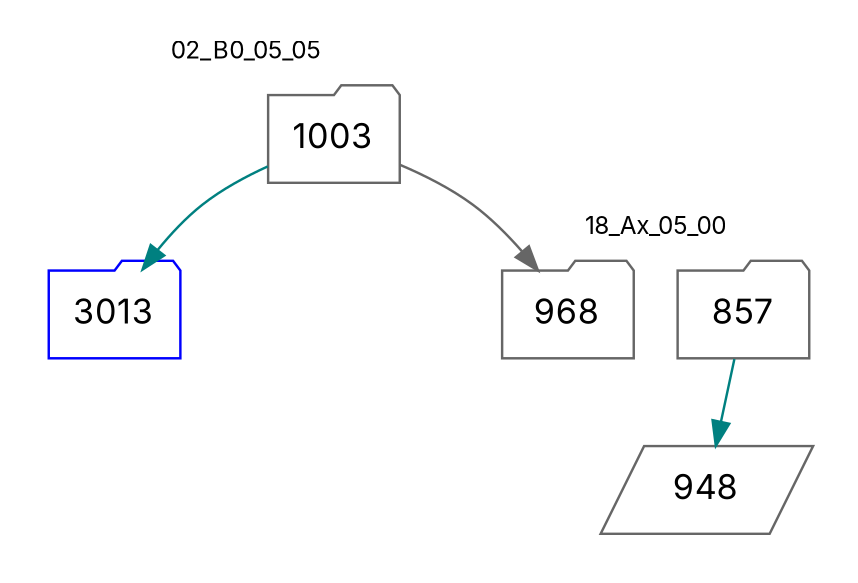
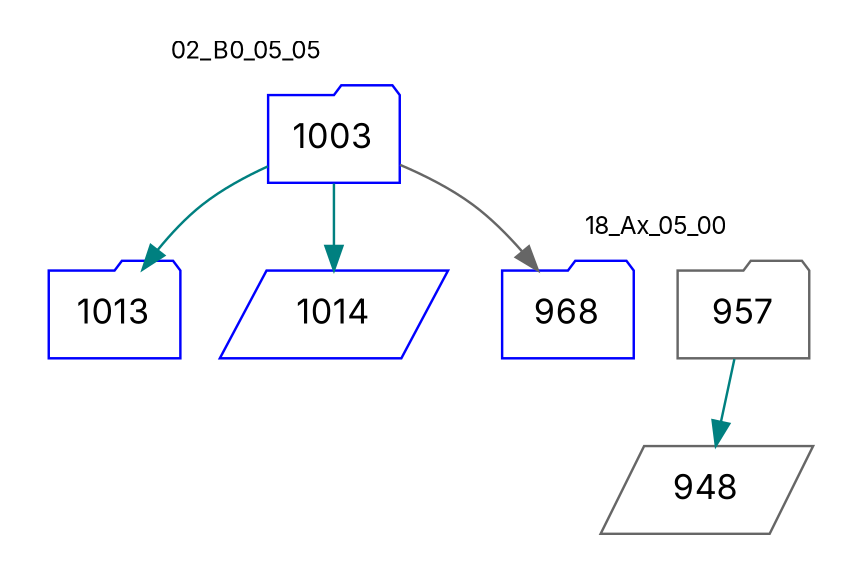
(334, 139) -> (334, 139)
(115, 314) -> (115, 314)
none -> (334, 314)
(568, 314) -> (568, 314)
(743, 314) -> (743, 314)
